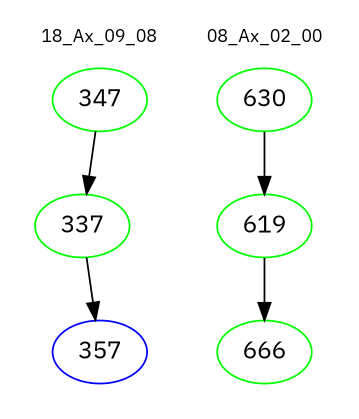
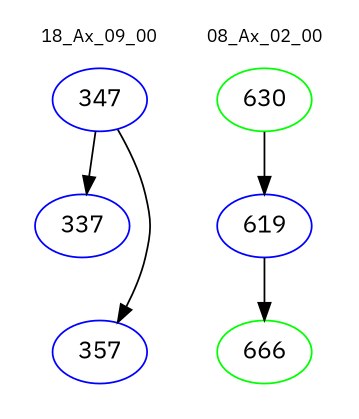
(100, 38) -> (100, 38)
(100, 100) -> (100, 100)
(82, 226) -> (82, 226)
(264, 226) -> (264, 226)
(90, 280) -> (150, 217)
